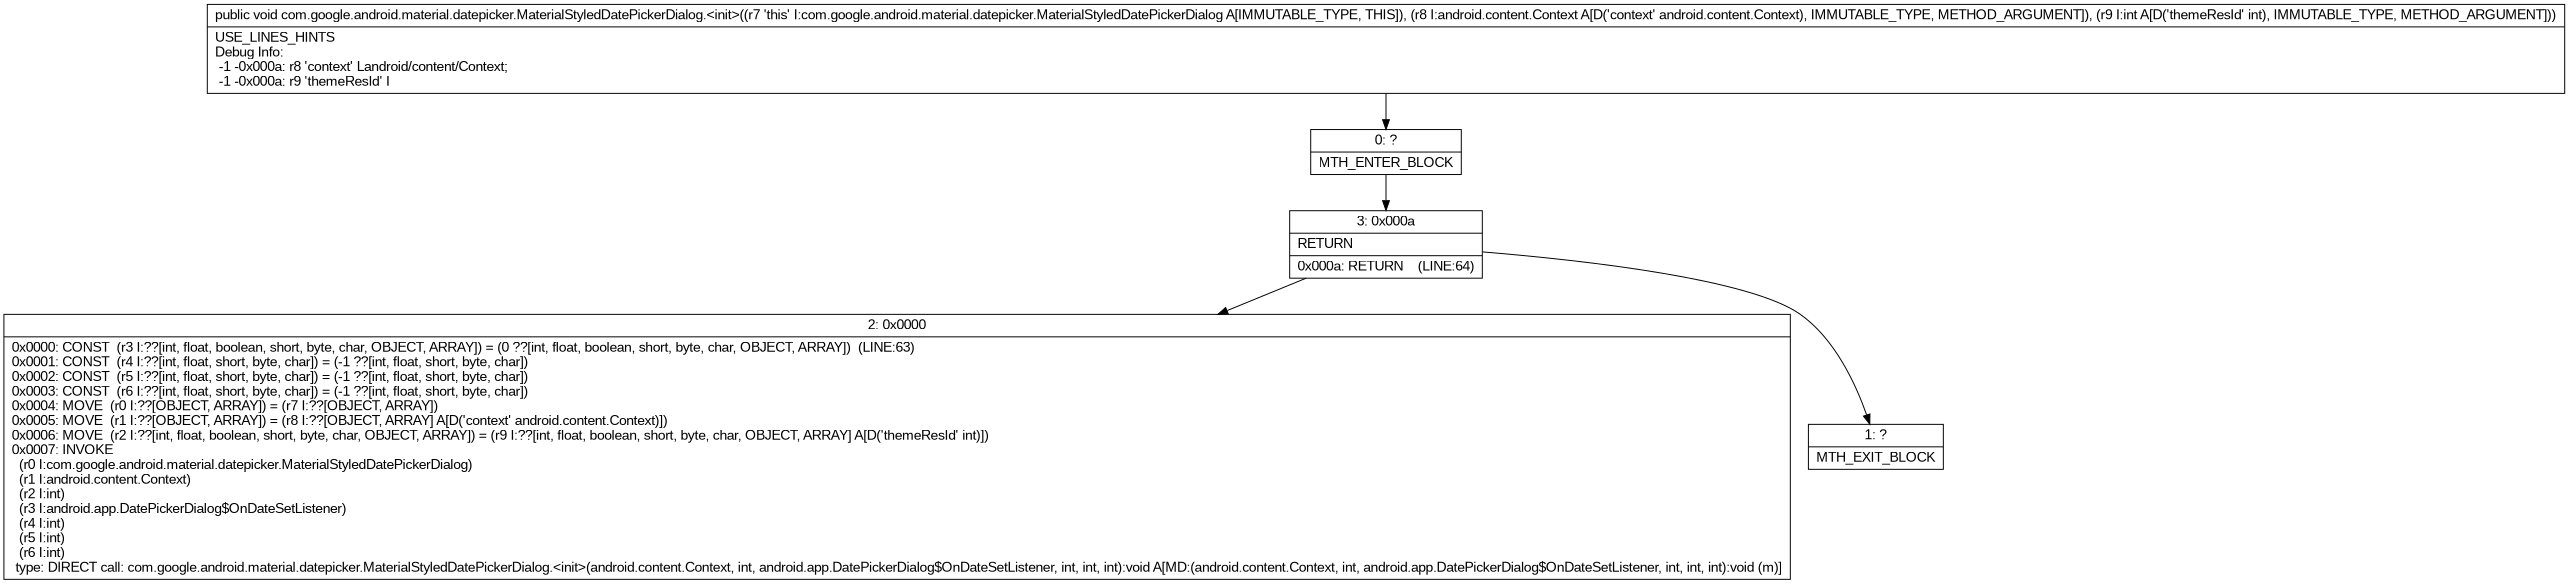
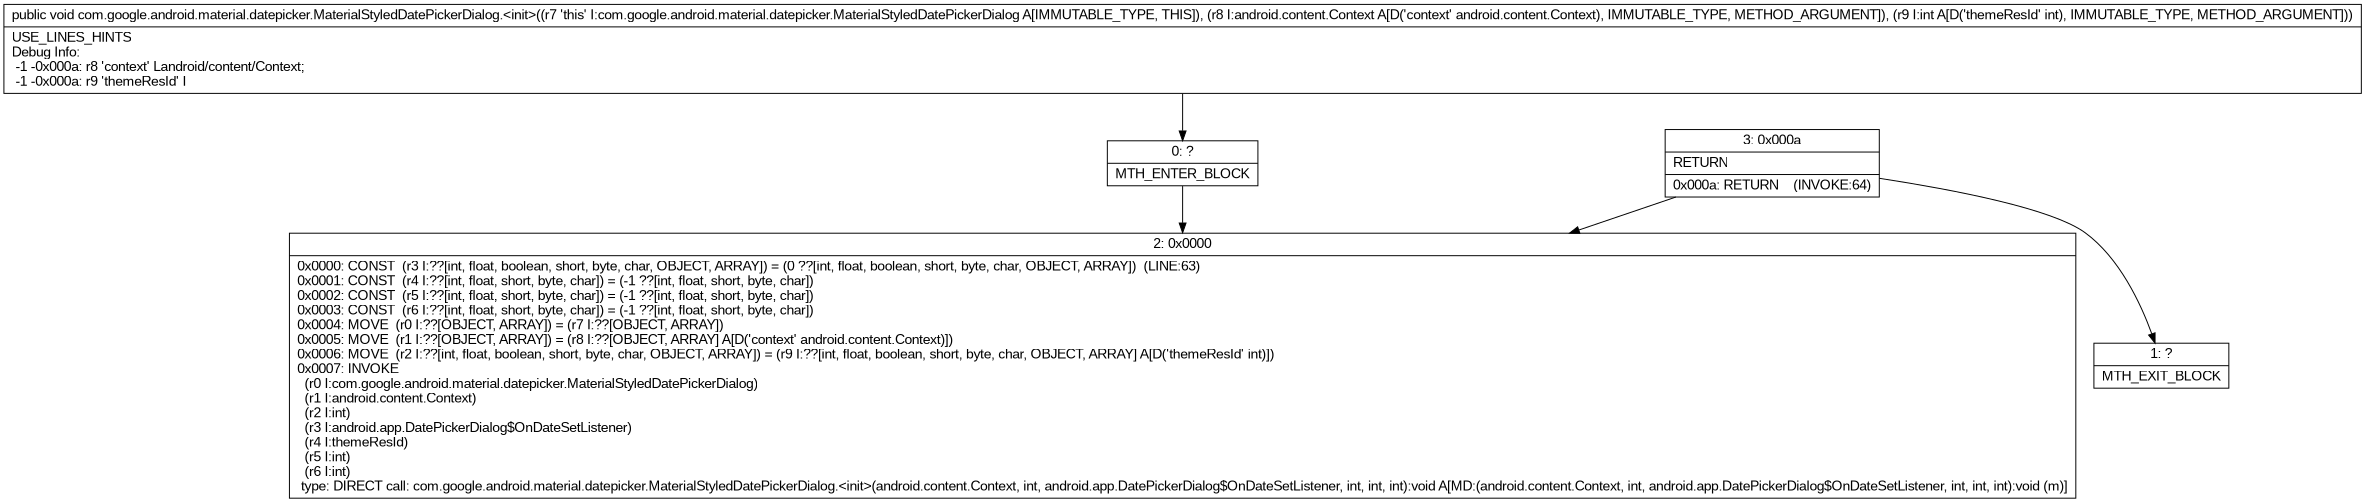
(1386, 188) -> (1183, 204)
(1386, 266) -> (1772, 185)
(39, 524) -> (353, 442)
